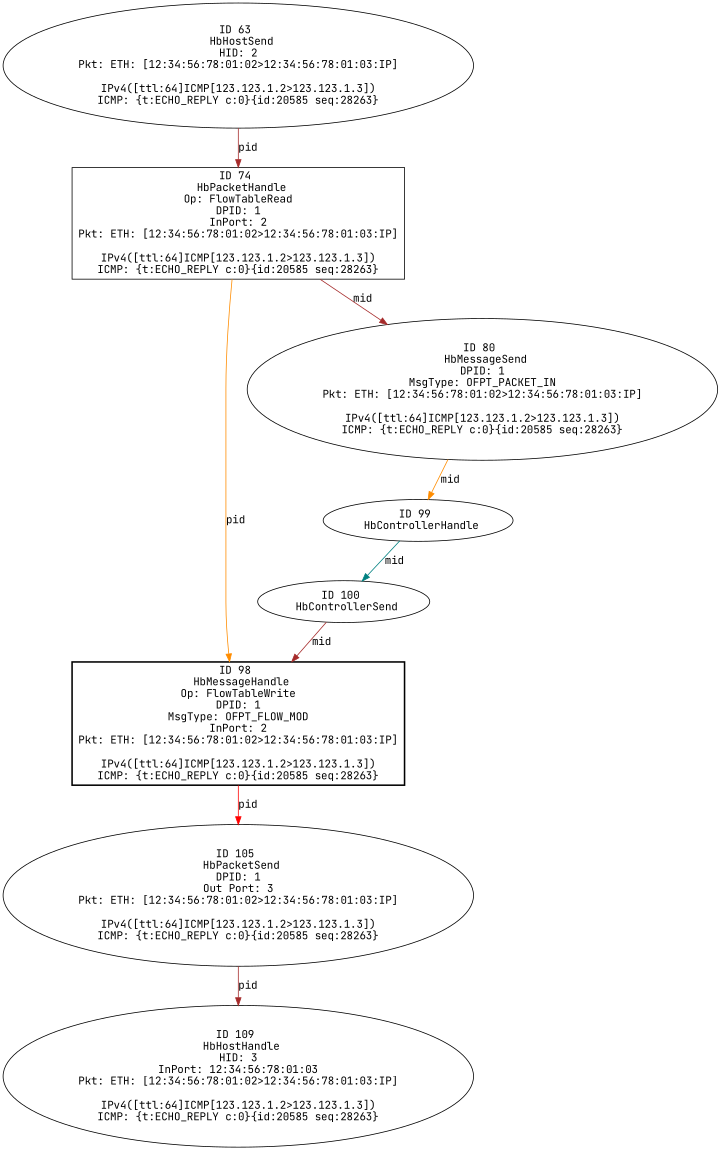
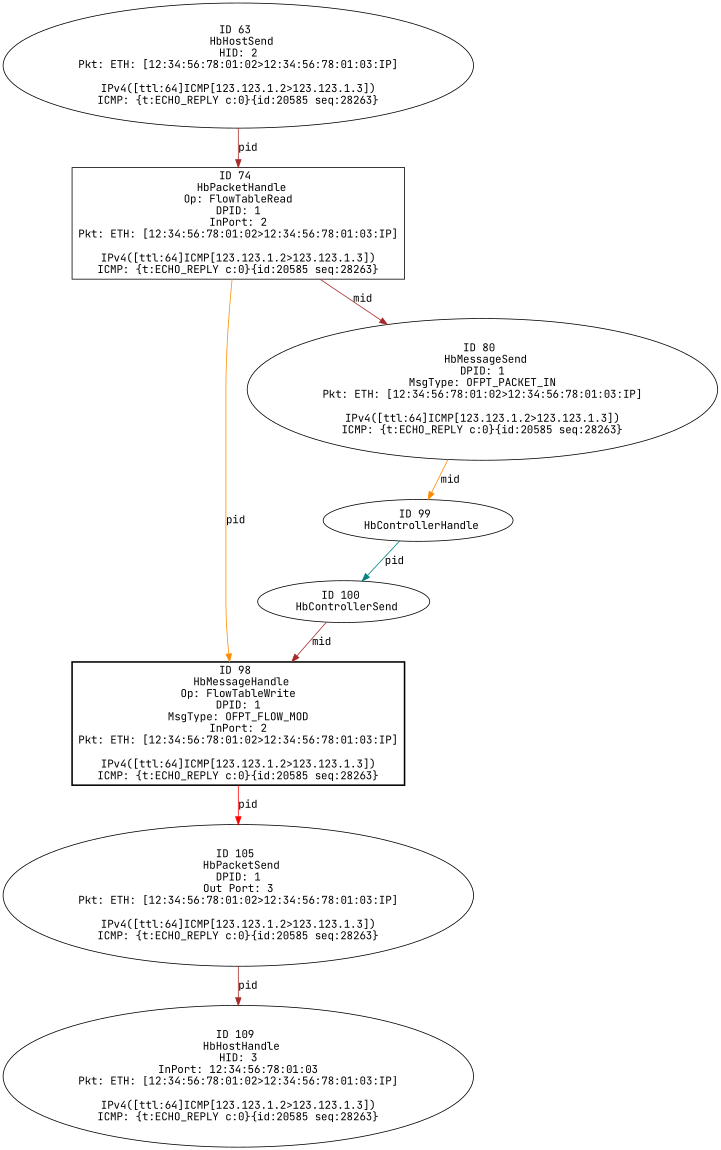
(394, 561) -> (394, 561)
